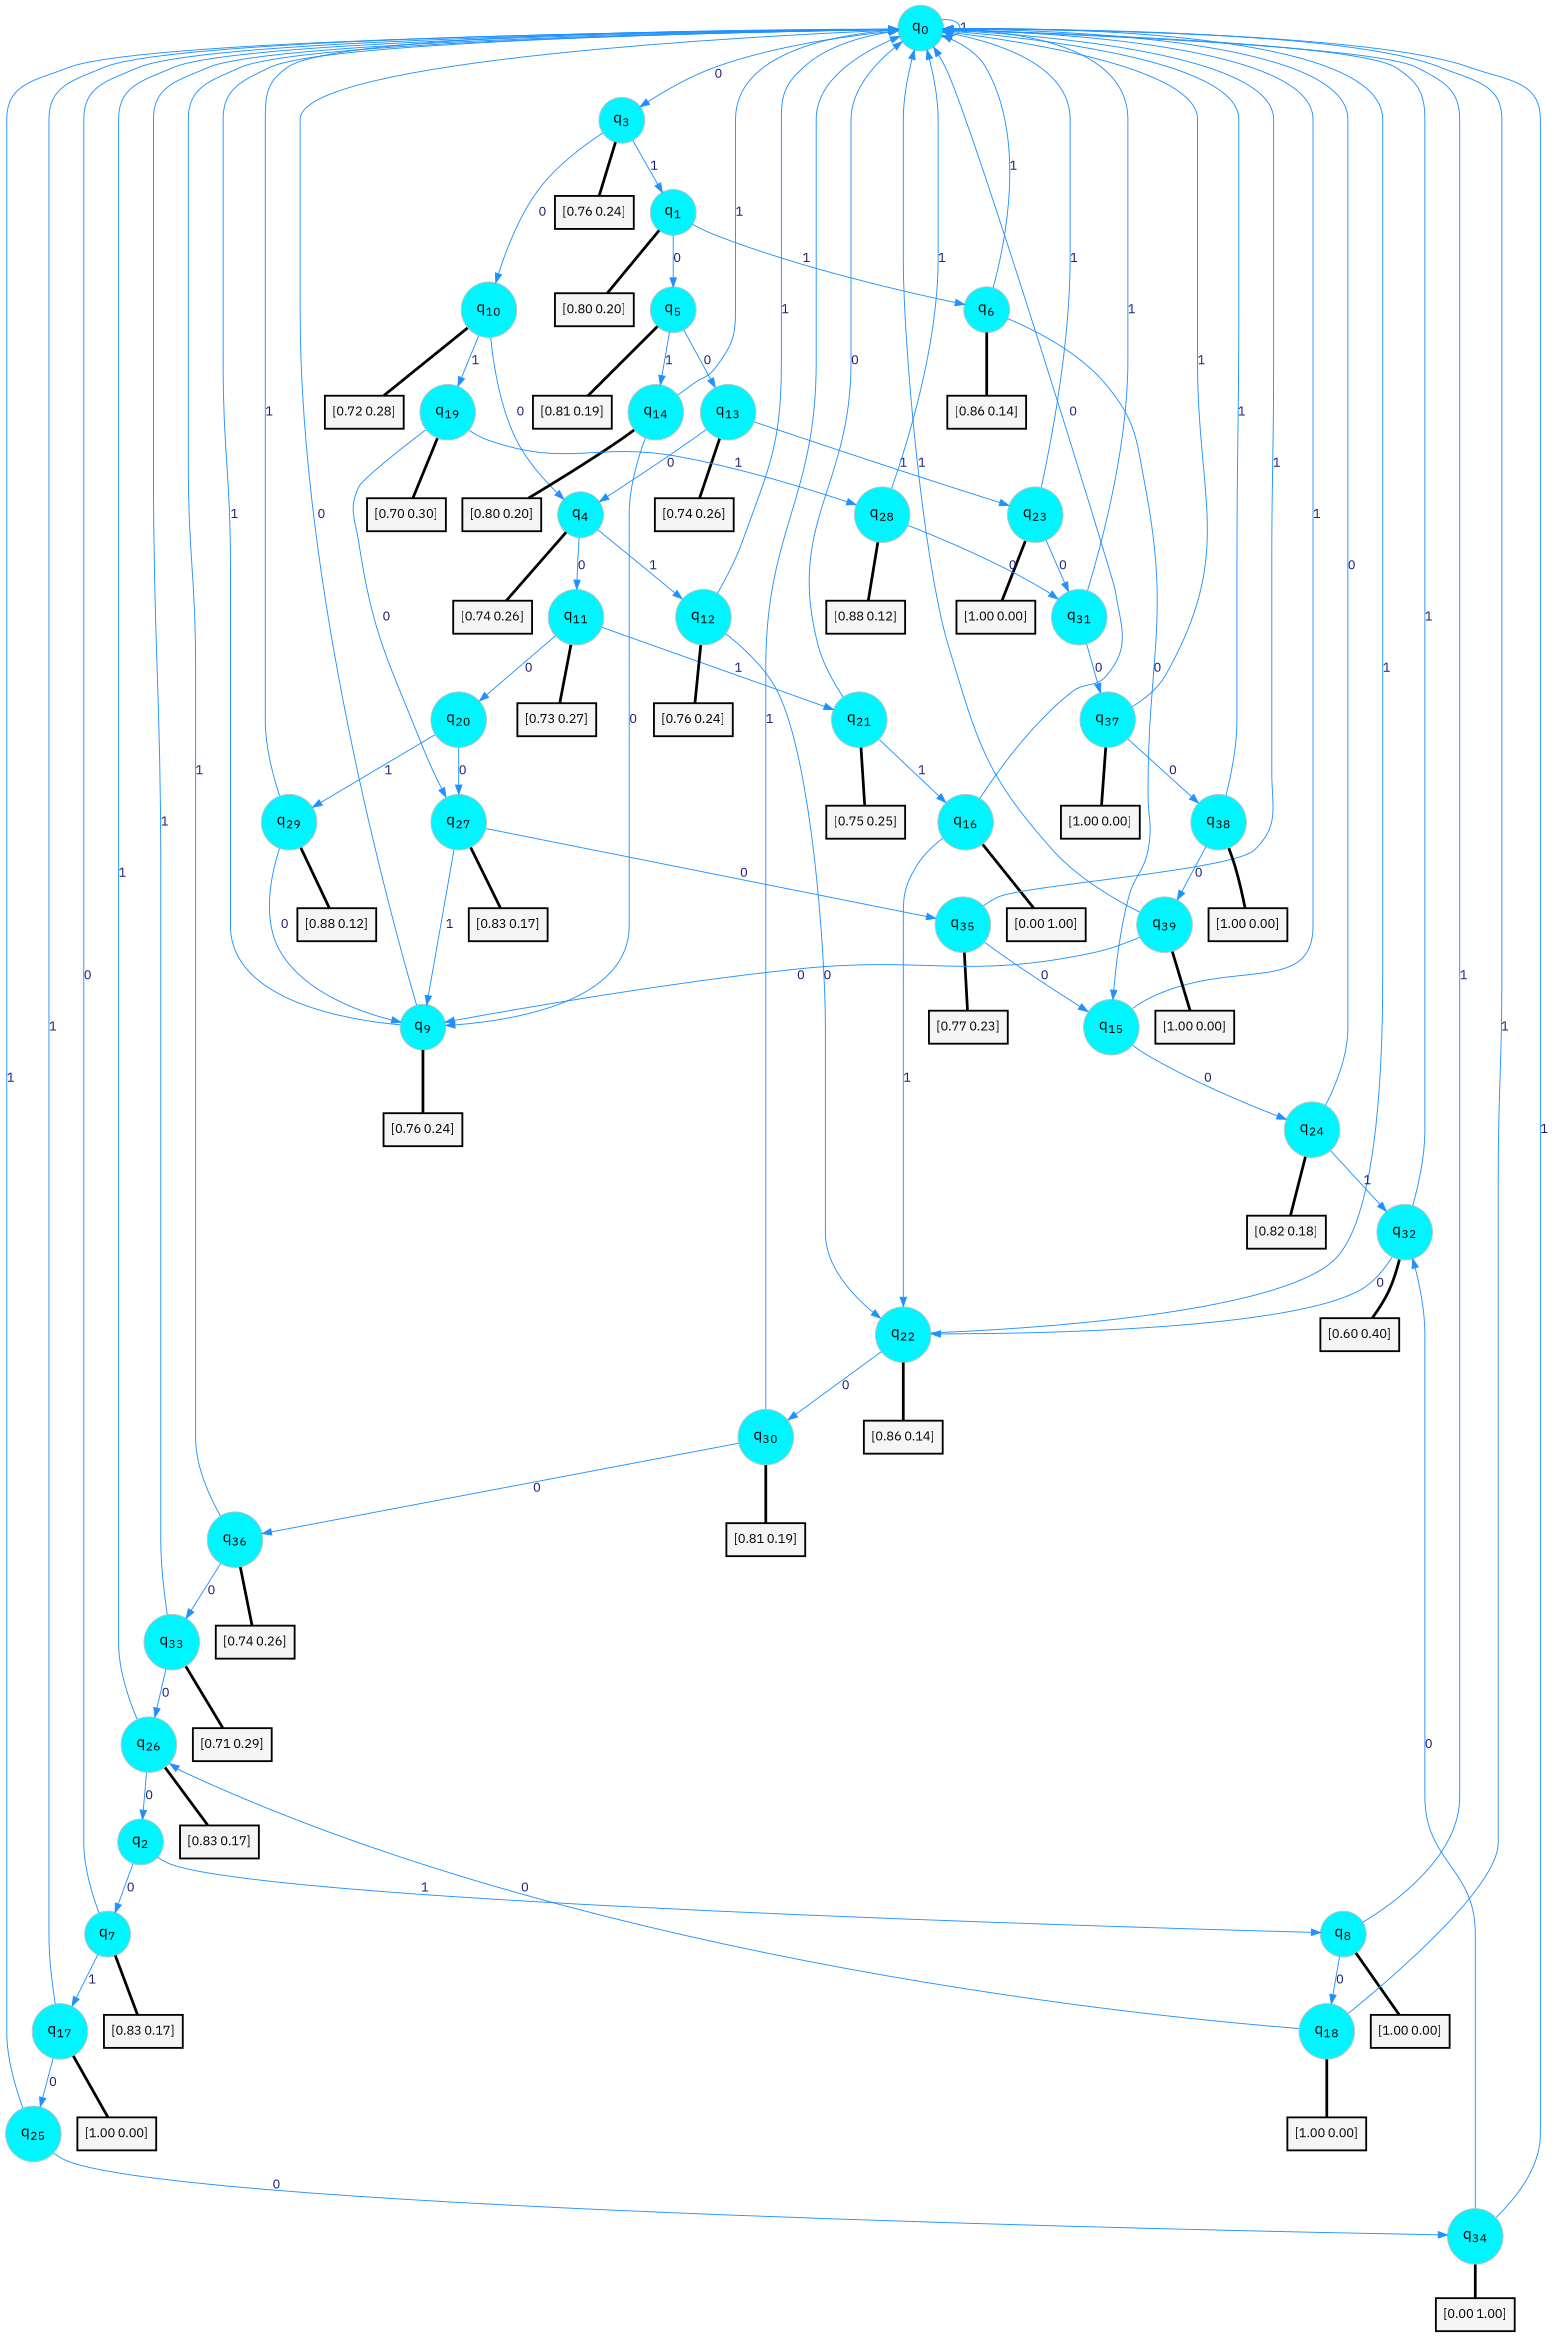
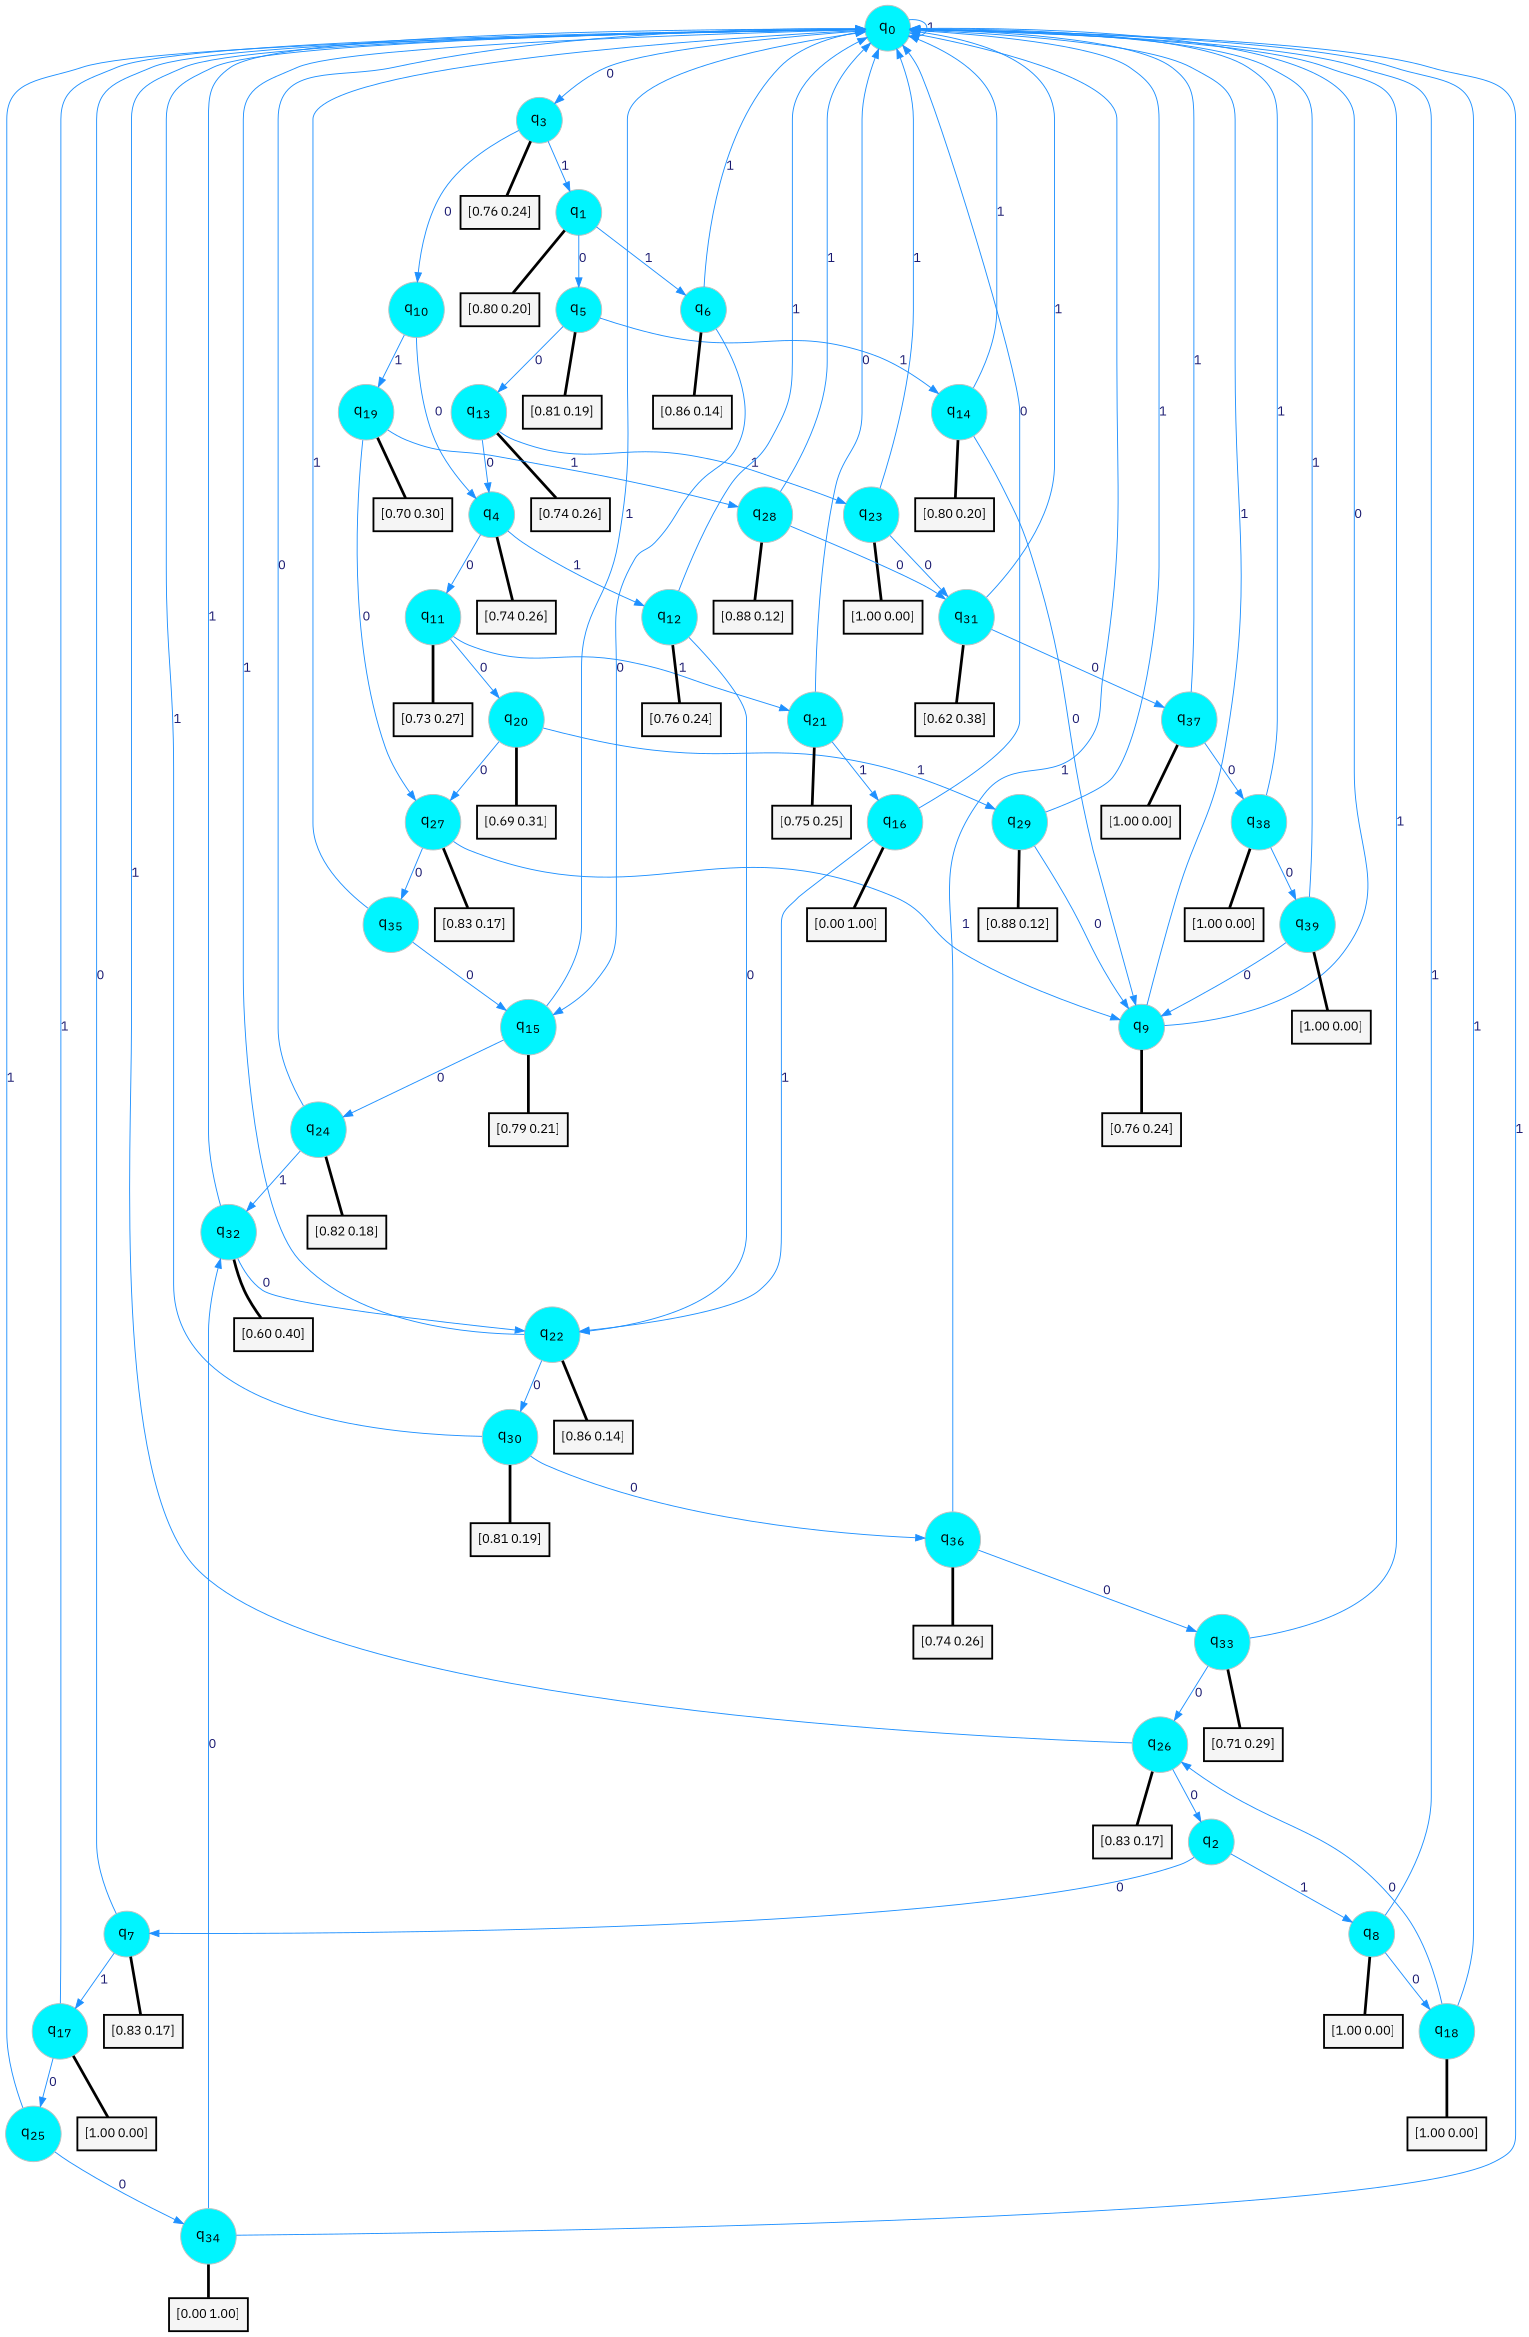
(364, 412) -> none
none -> (955, 720)
none -> (516, 822)
(968, 1027) -> none
none -> (528, 1130)
